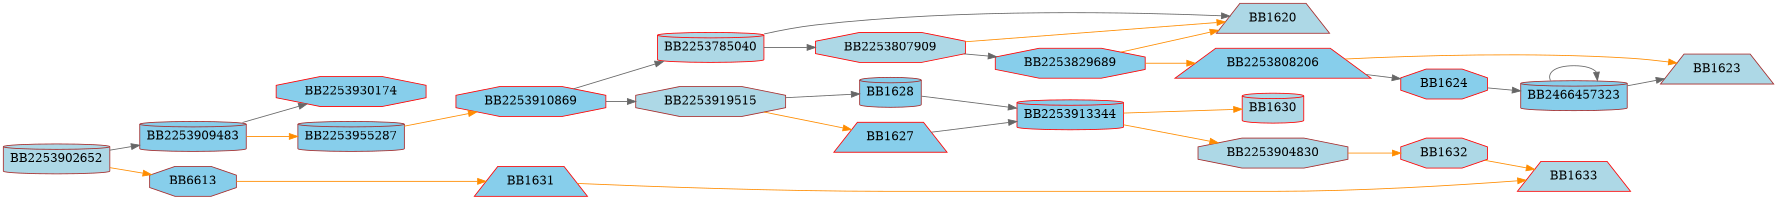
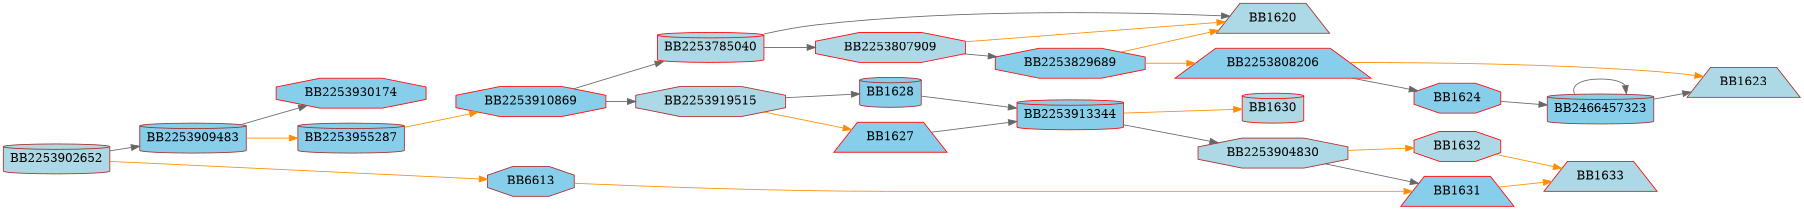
(1167, 133) -> (1167, 133)
none -> (1368, 173)
